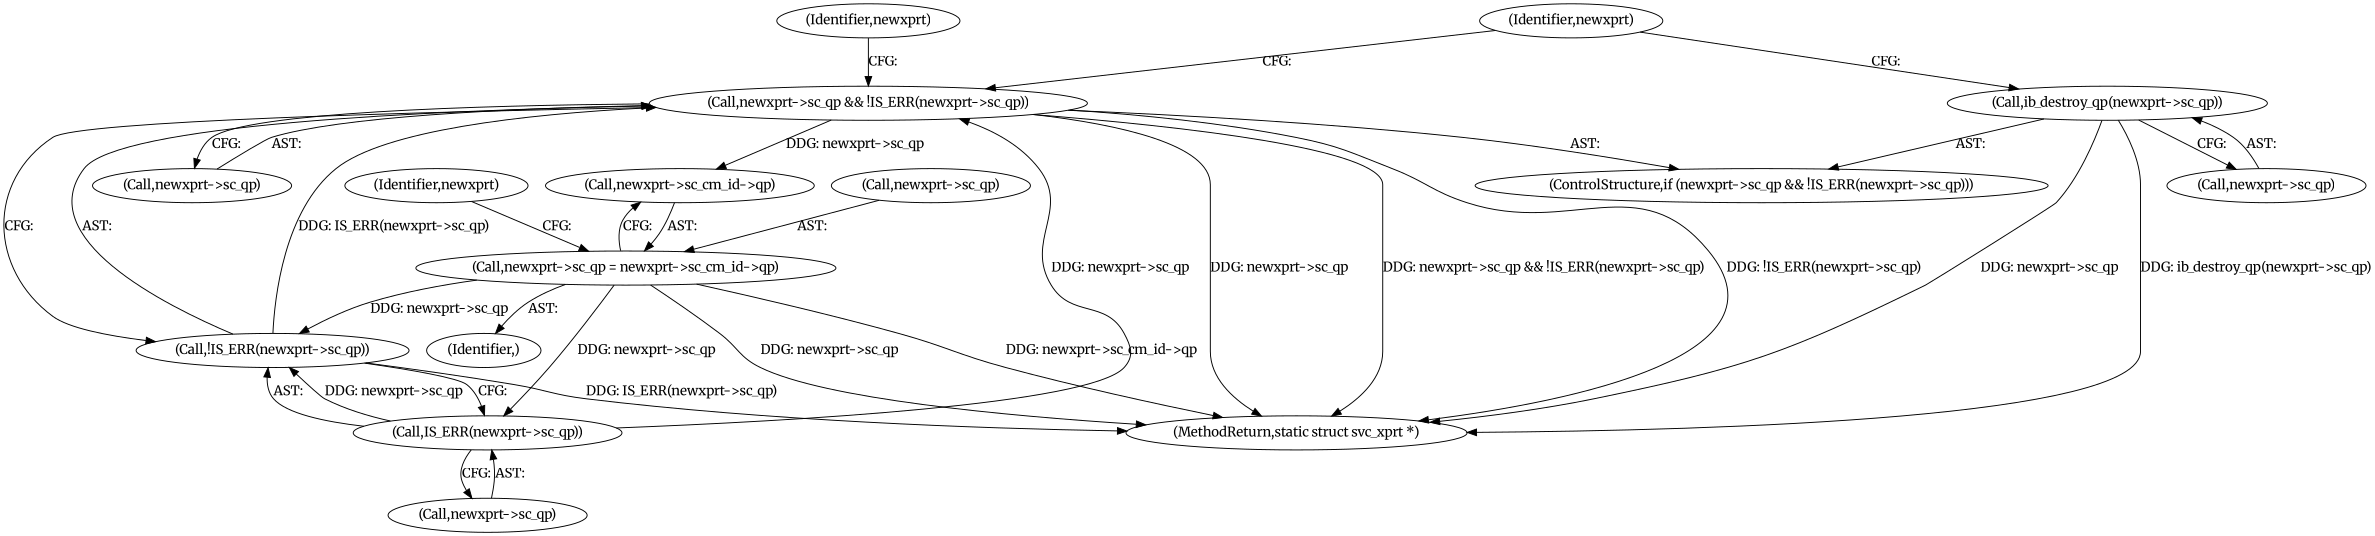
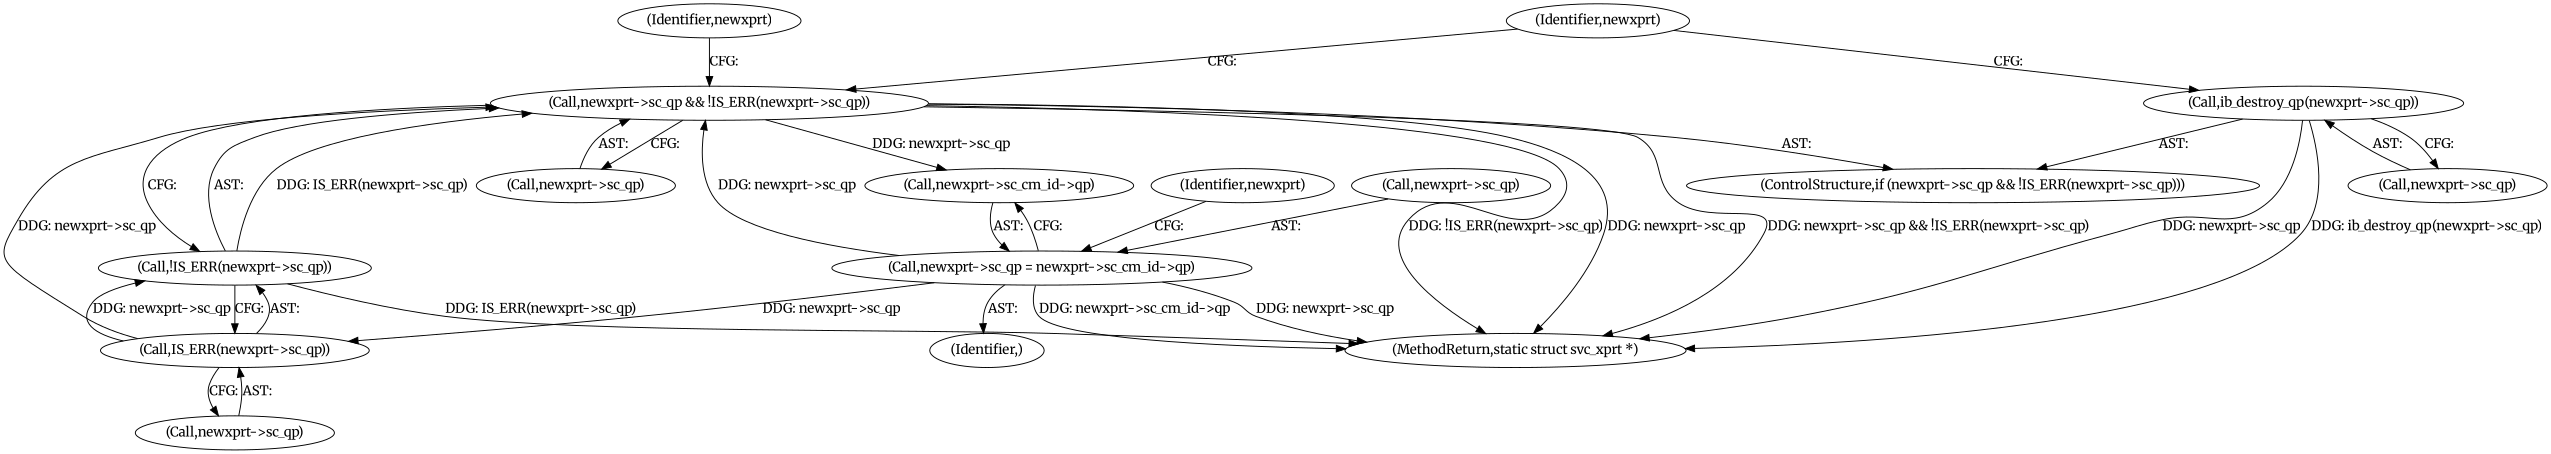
(390, 297) -> (768, 230)
